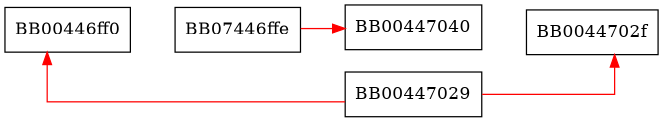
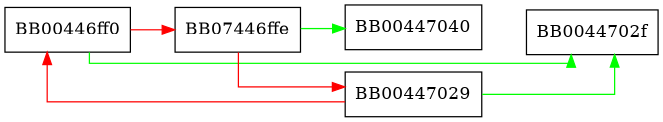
(317, 29) -> (317, 29)
none -> (146, 30)
none -> (325, 63)
none -> (268, 87)
(562, 94) -> (562, 94)
